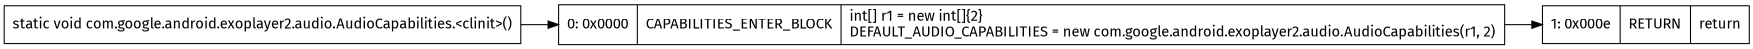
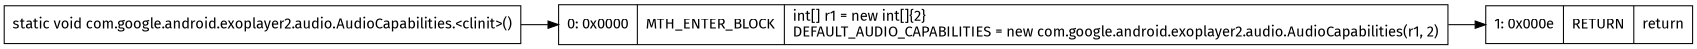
(739, 24) -> (711, 24)
